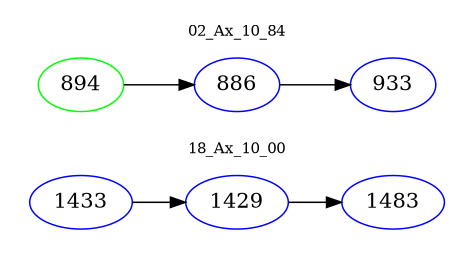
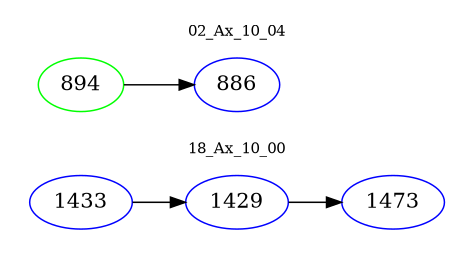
(237, 32) -> (237, 32)
(393, 85) -> none
(393, 202) -> (393, 202)
